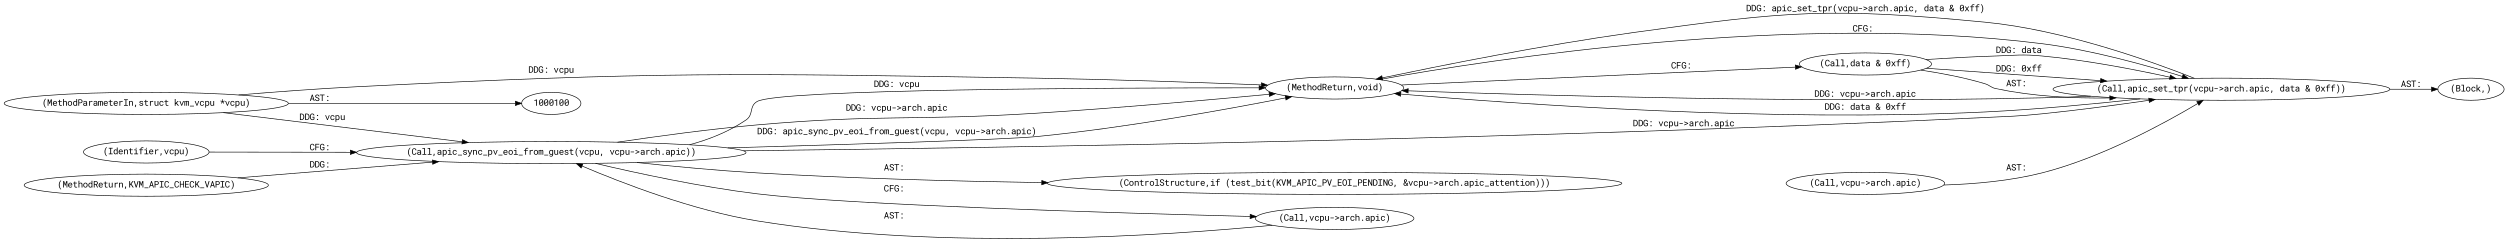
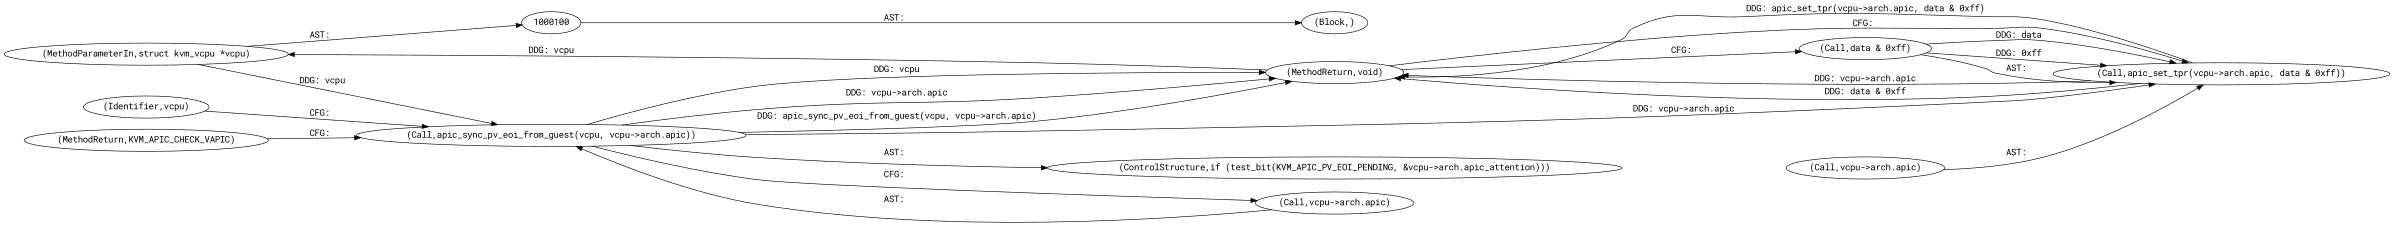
(750, 75) -> (781, 59)
(2411, 89) -> (938, 23)
(322, 165) -> (322, 134)
